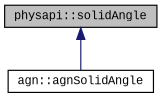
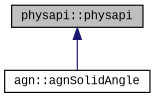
(81, 16) -> (77, 16)
